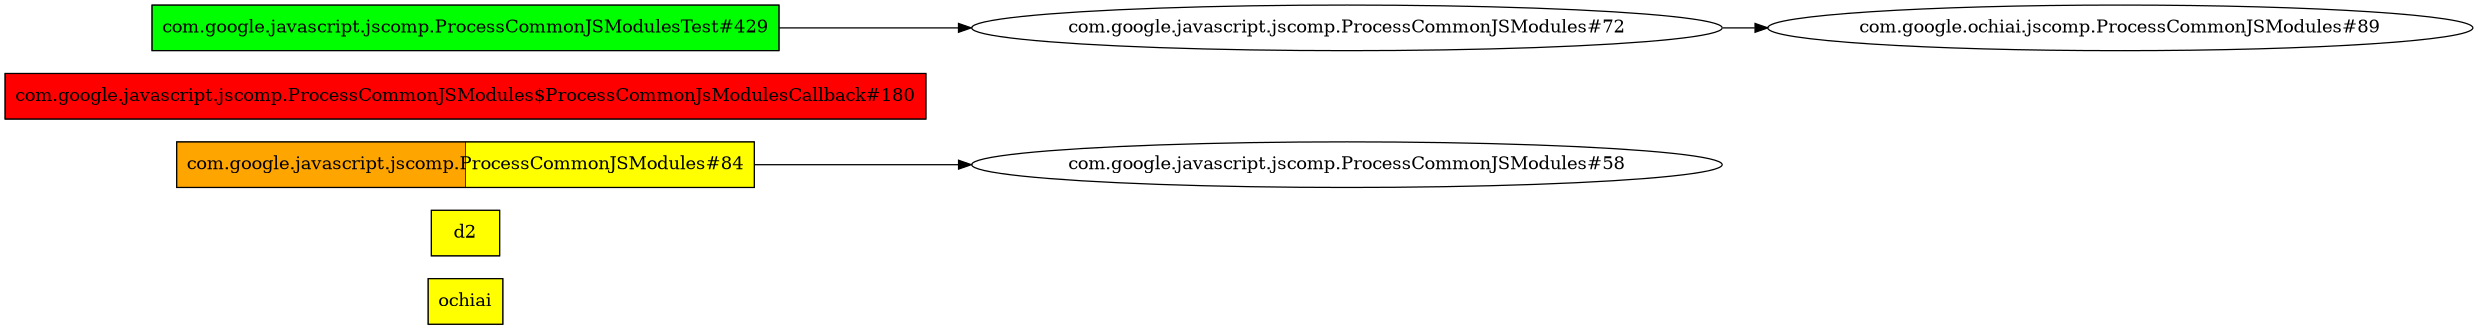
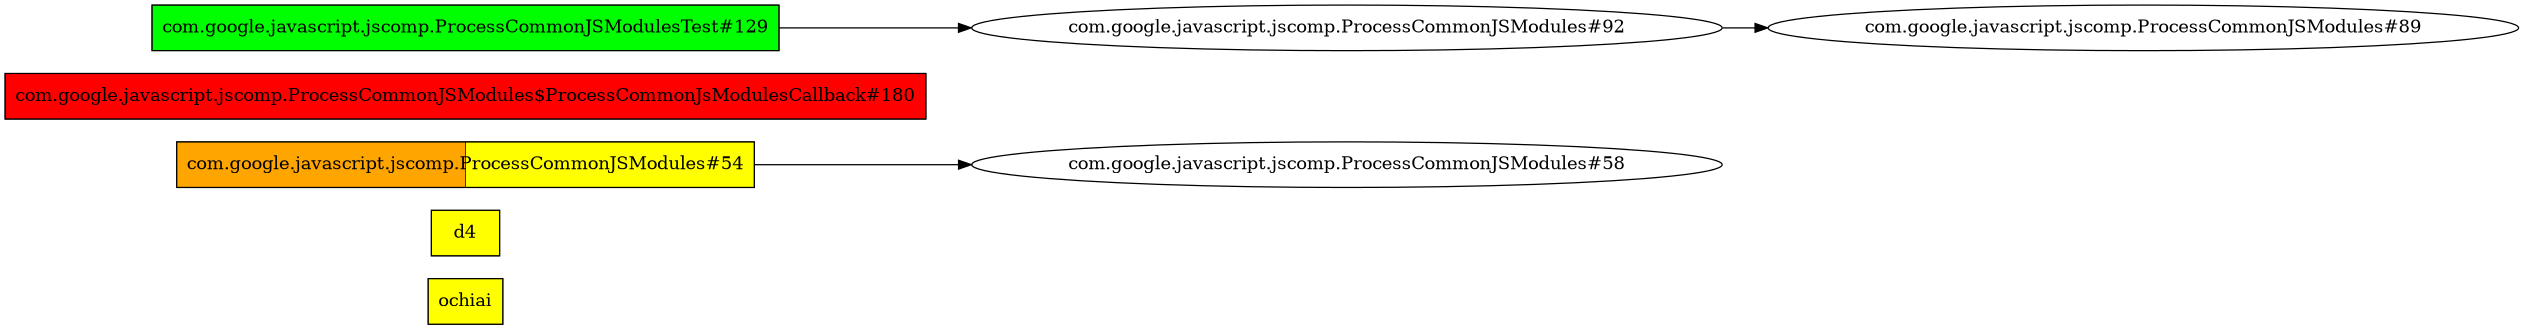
(466, 28) -> (466, 28)
(1347, 28) -> (1347, 28)
(2120, 28) -> (2143, 28)
(466, 165) -> (466, 165)
(466, 233) -> (466, 233)
